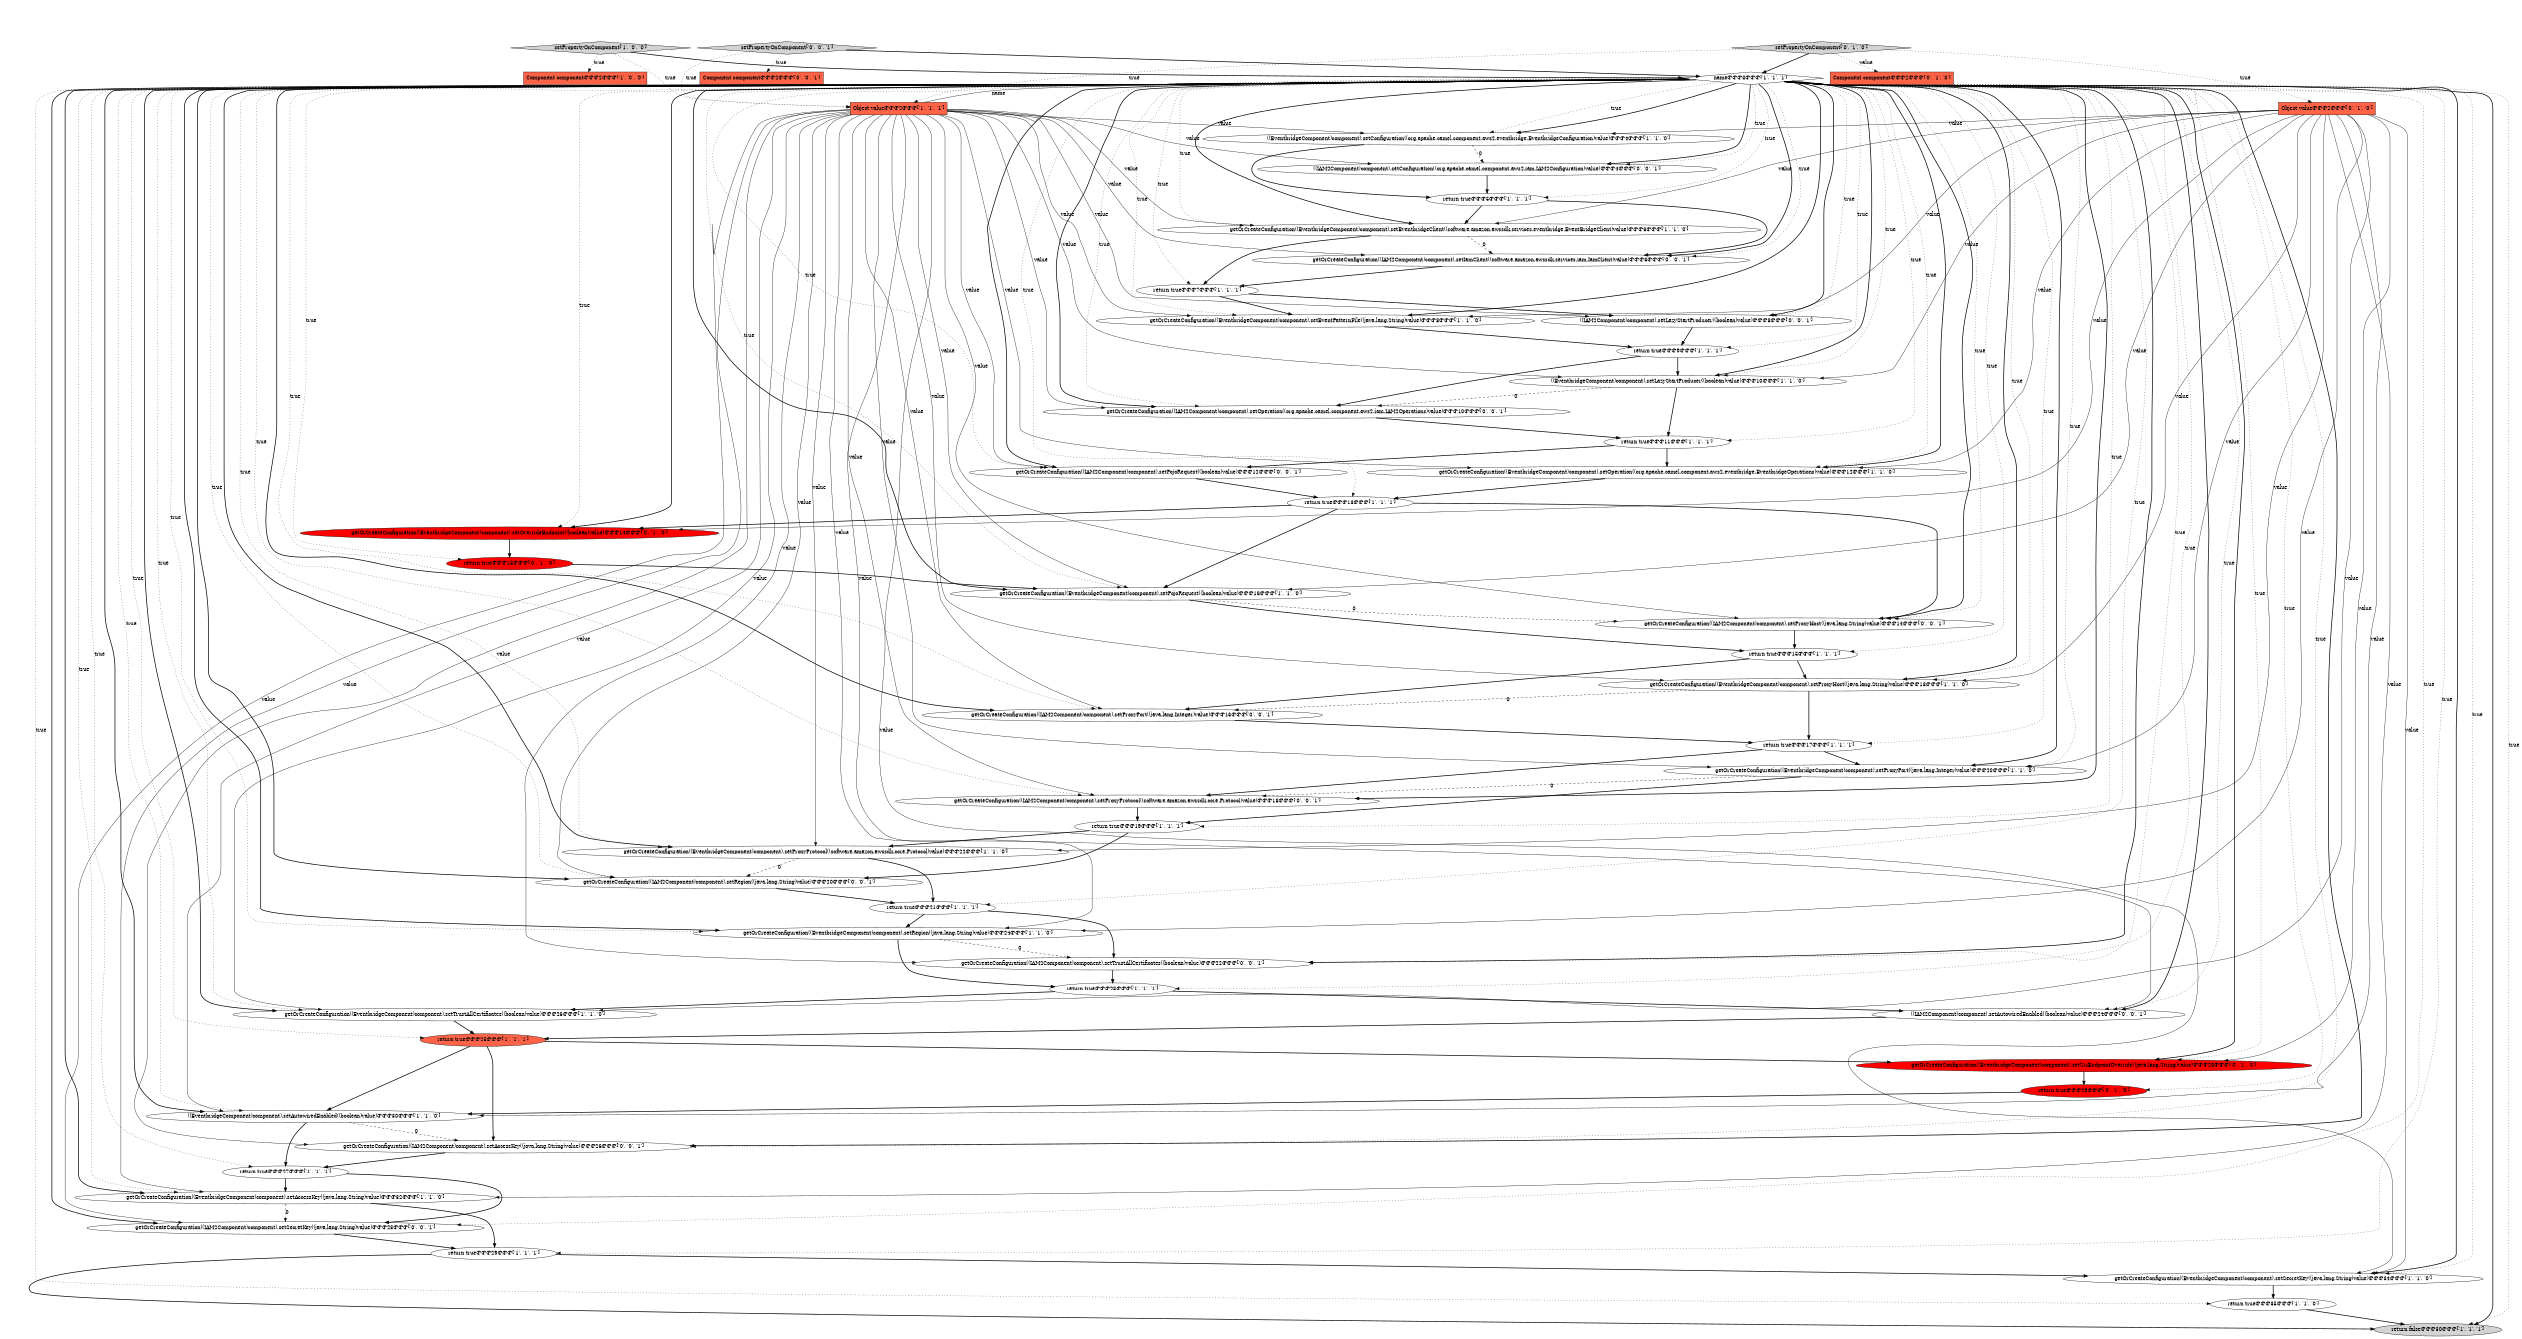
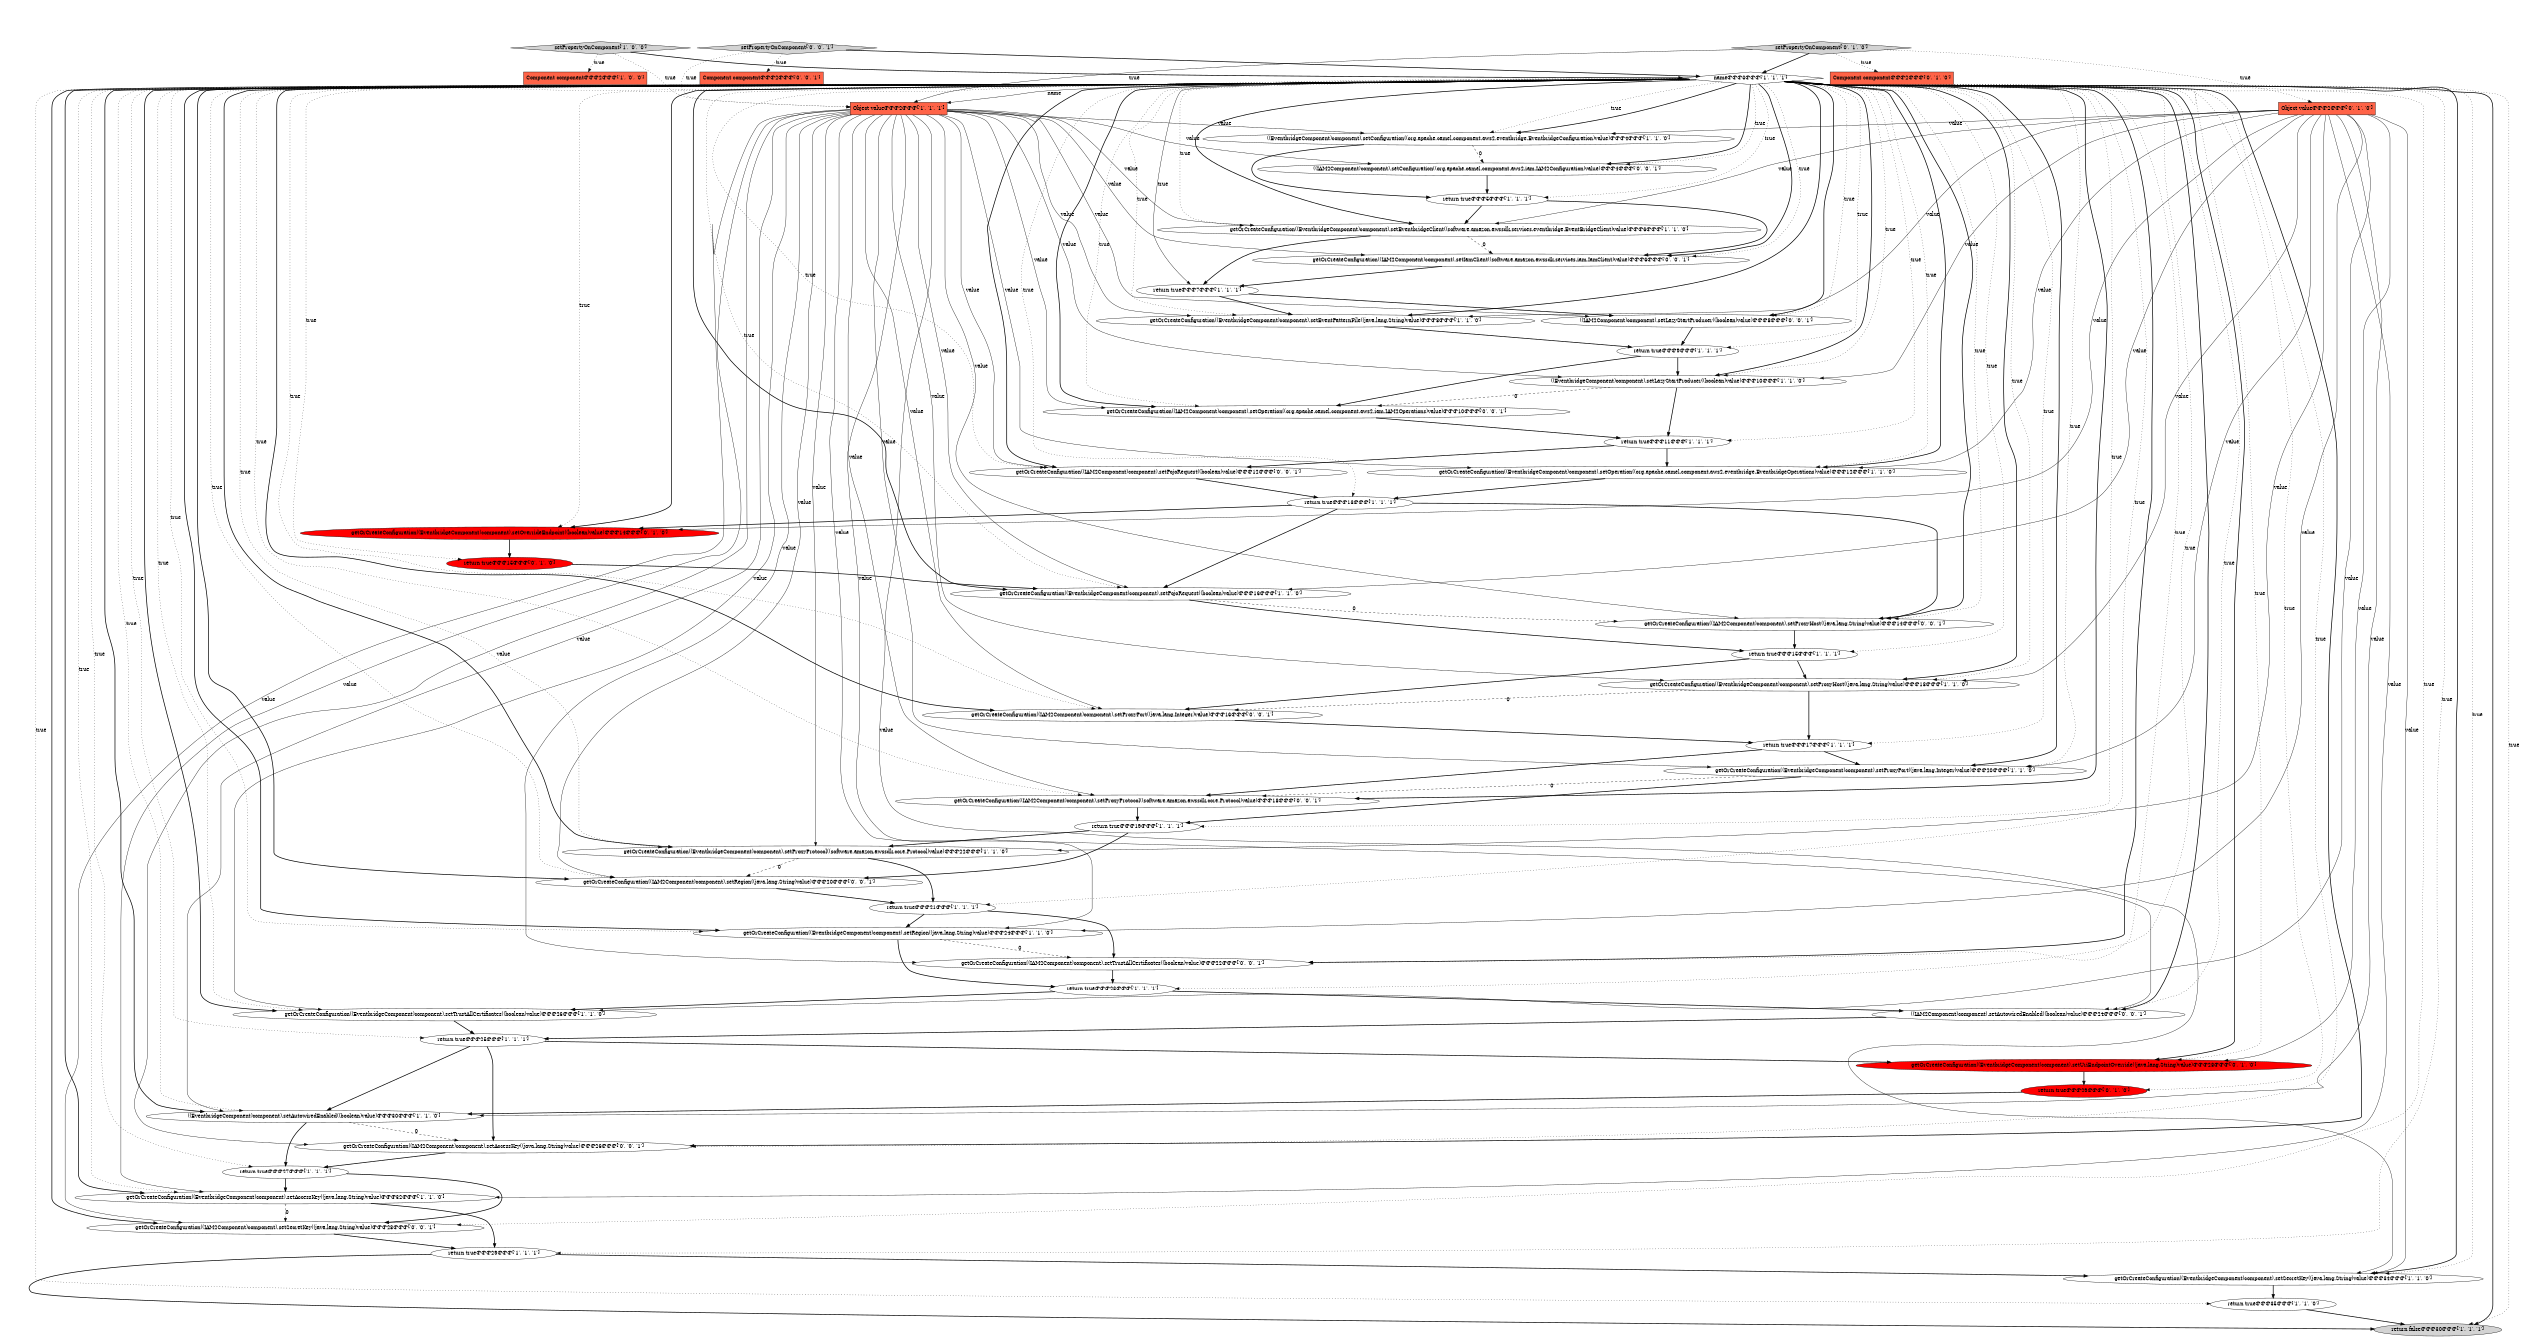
(1334, 62) -> (1334, 62)
(1866, 63) -> (1866, 63)
(1303, 83) -> (1317, 82)
(1176, 100) -> (1176, 100)
(483, 1040) -> (483, 1040)
